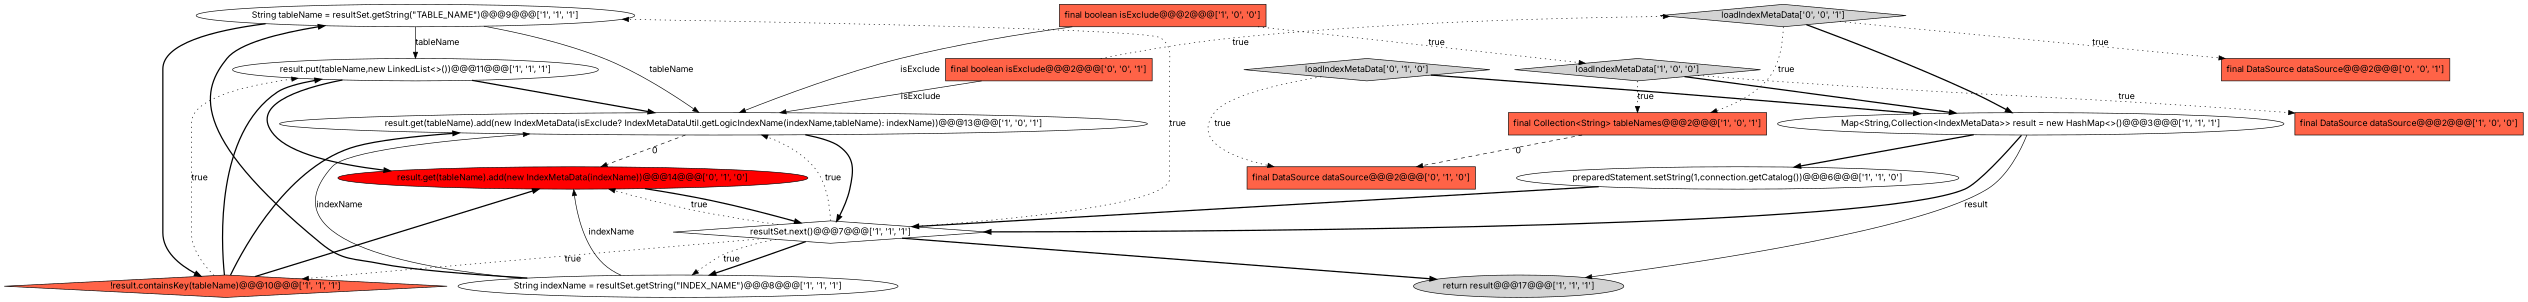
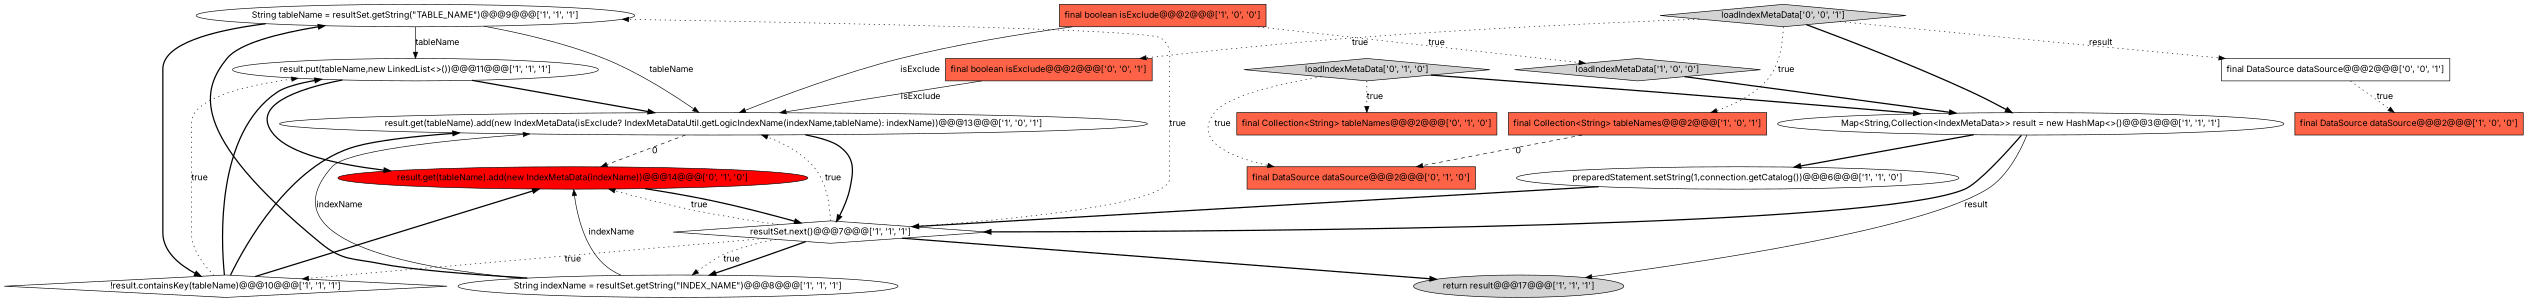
(1381, 26) -> (1422, 33)
(2101, 43) -> (2101, 43)
(2336, 70) -> (2336, 70)
(1638, 95) -> none
(1993, 95) -> (2370, 95)
none -> (1367, 124)
(226, 286) -> (226, 286)
